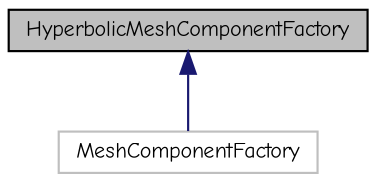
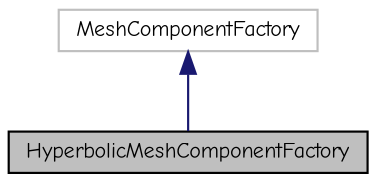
(188, 103) -> (188, 103)
